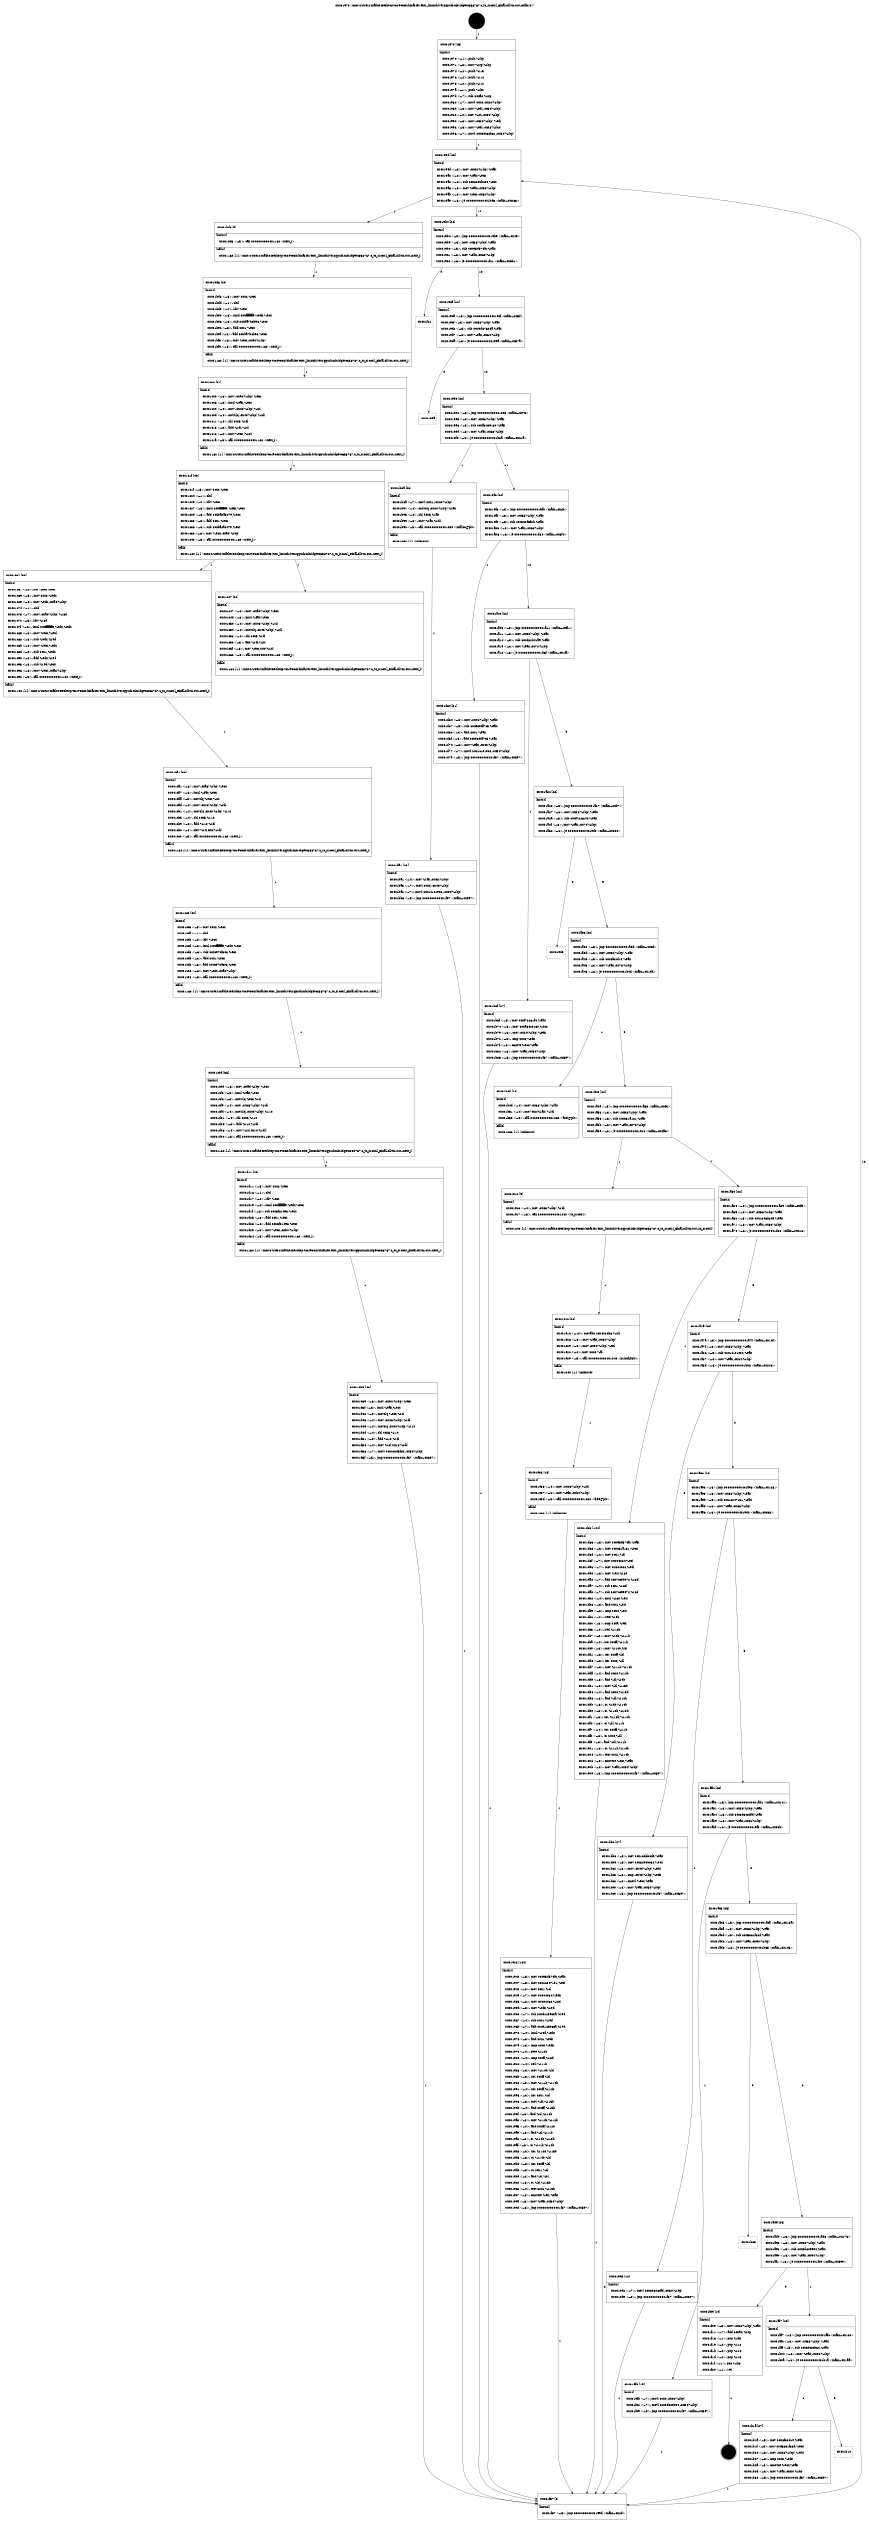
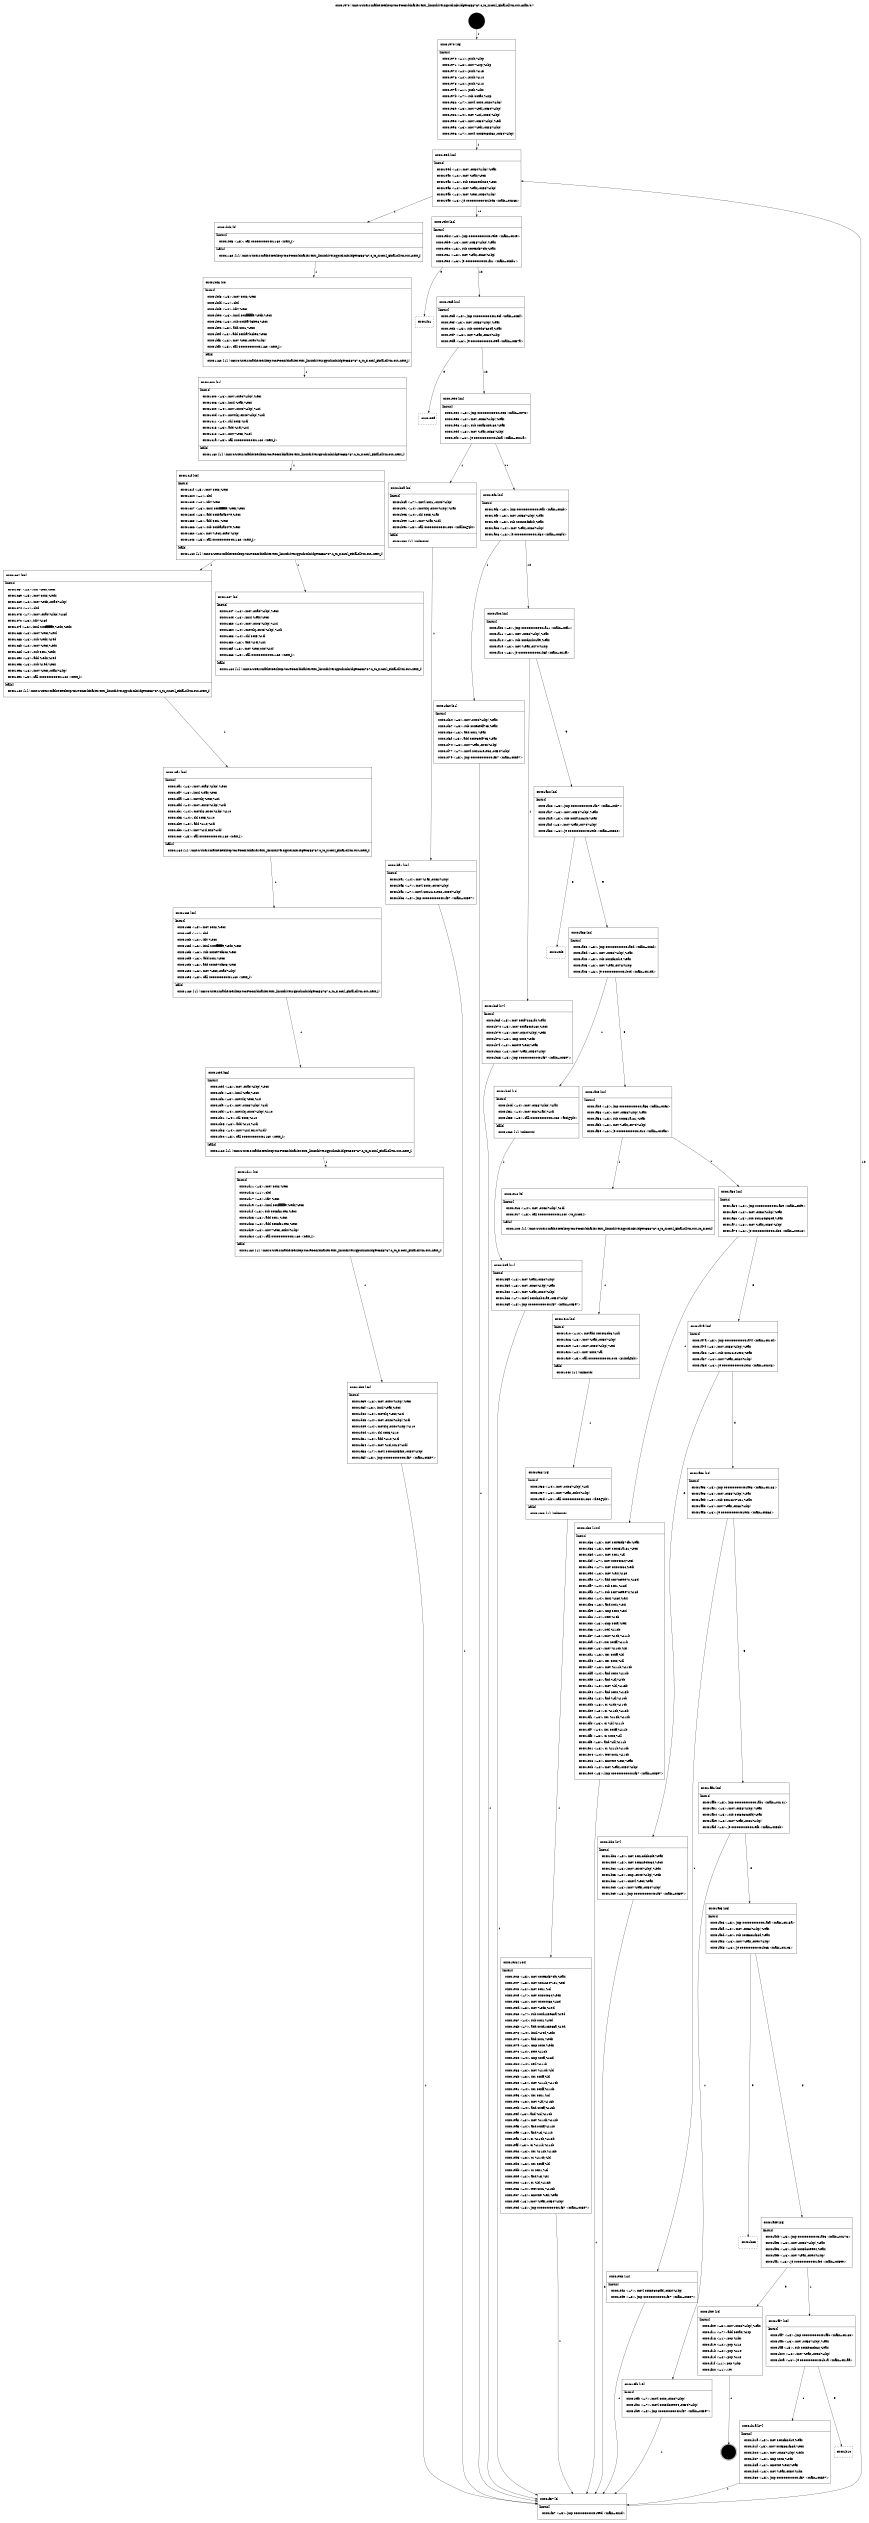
none -> (537, 1285)
